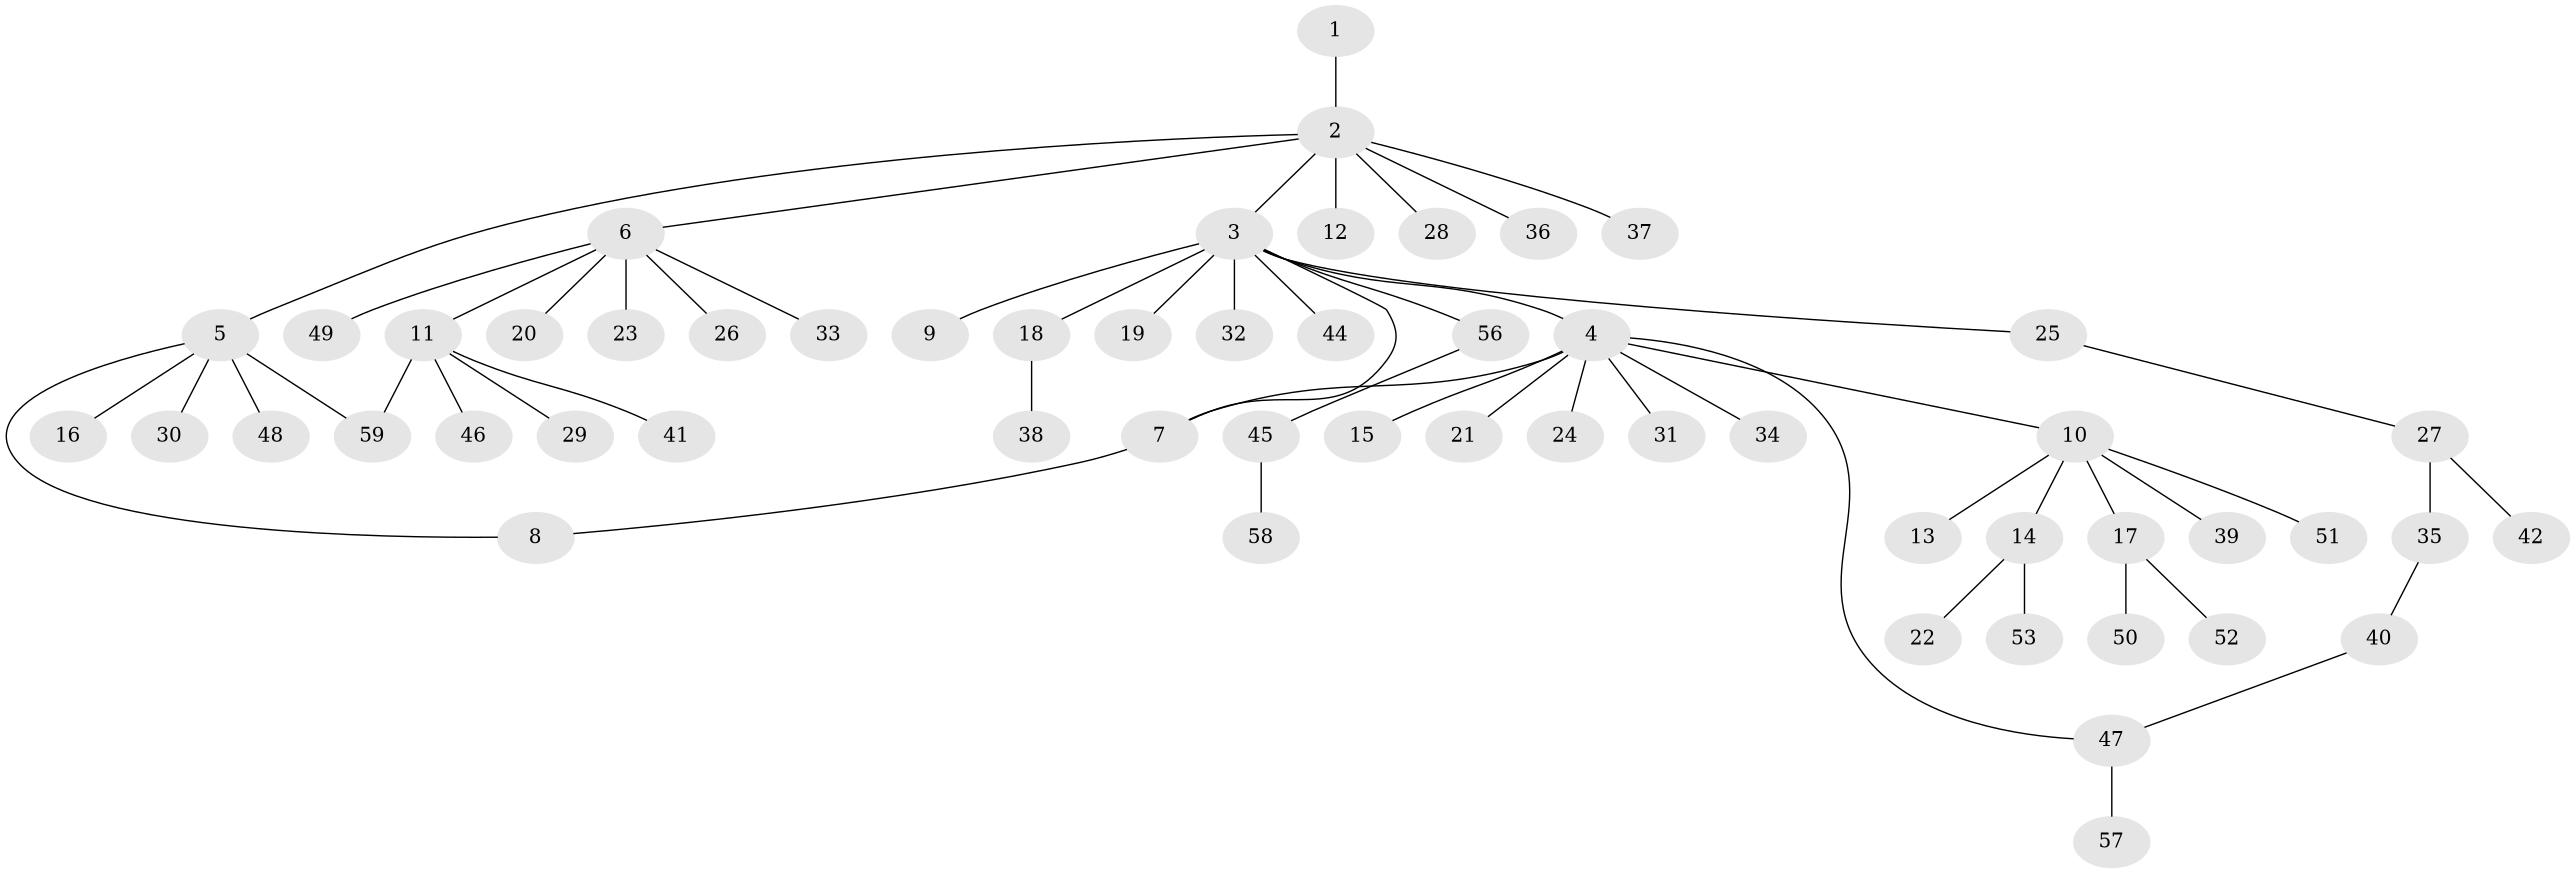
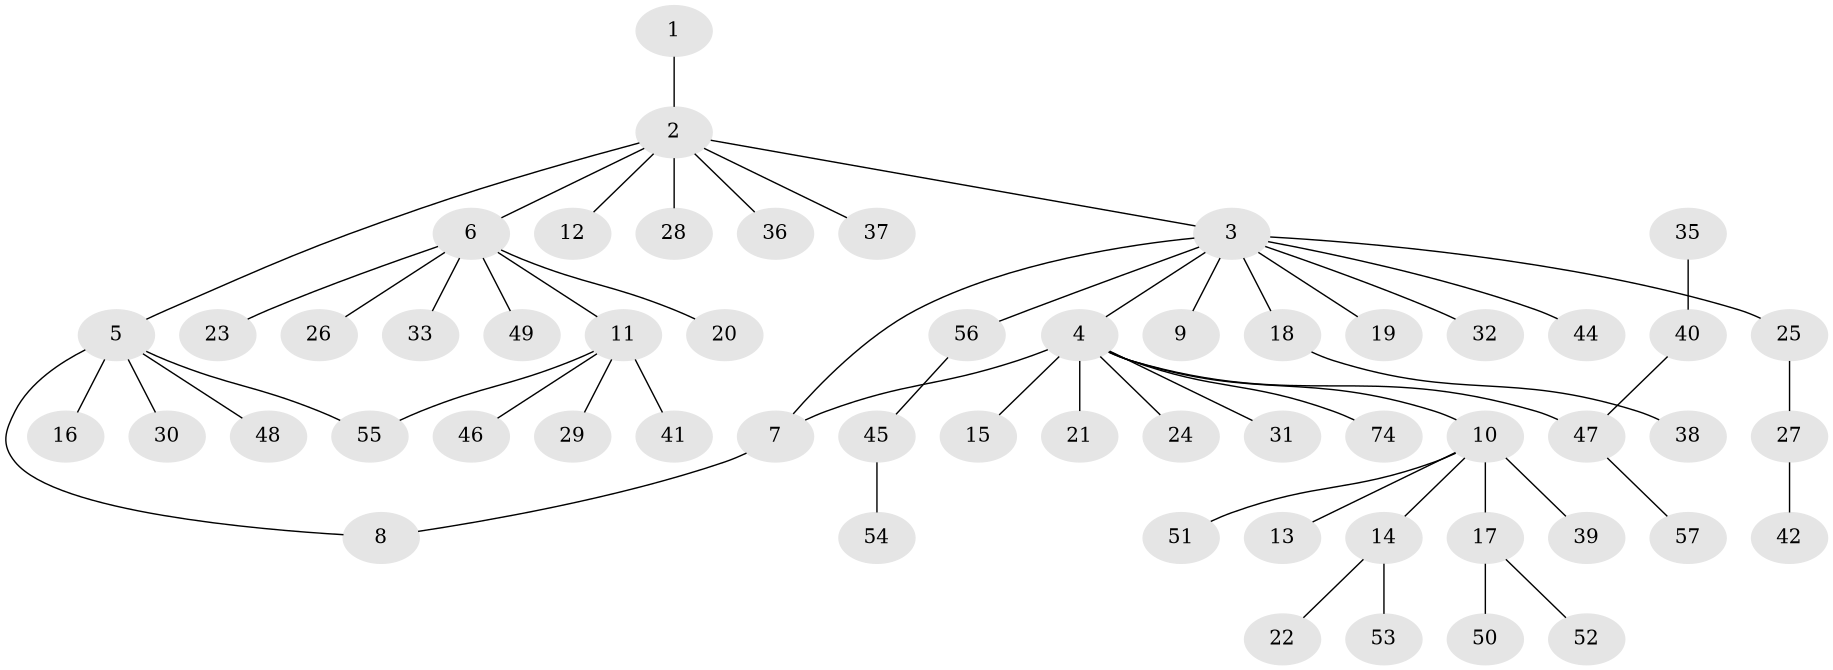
(373, 437) -> (370, 437)
(1768, 437) -> (1384, 437)
(2430, 487) -> none
(1261, 538) -> (877, 538)
